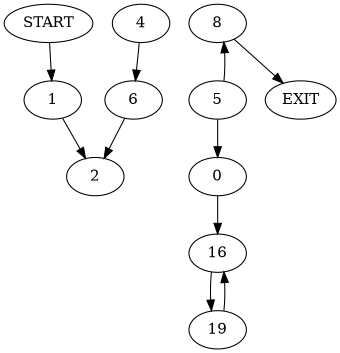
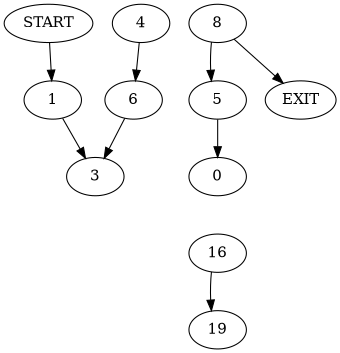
(225, 67) -> (211, 56)
(95, 177) -> (95, 177)
(218, 210) -> none
(225, 297) -> none
